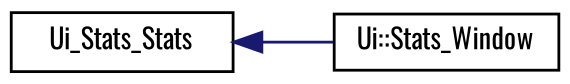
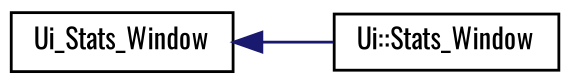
(122, 42) -> (122, 42)
